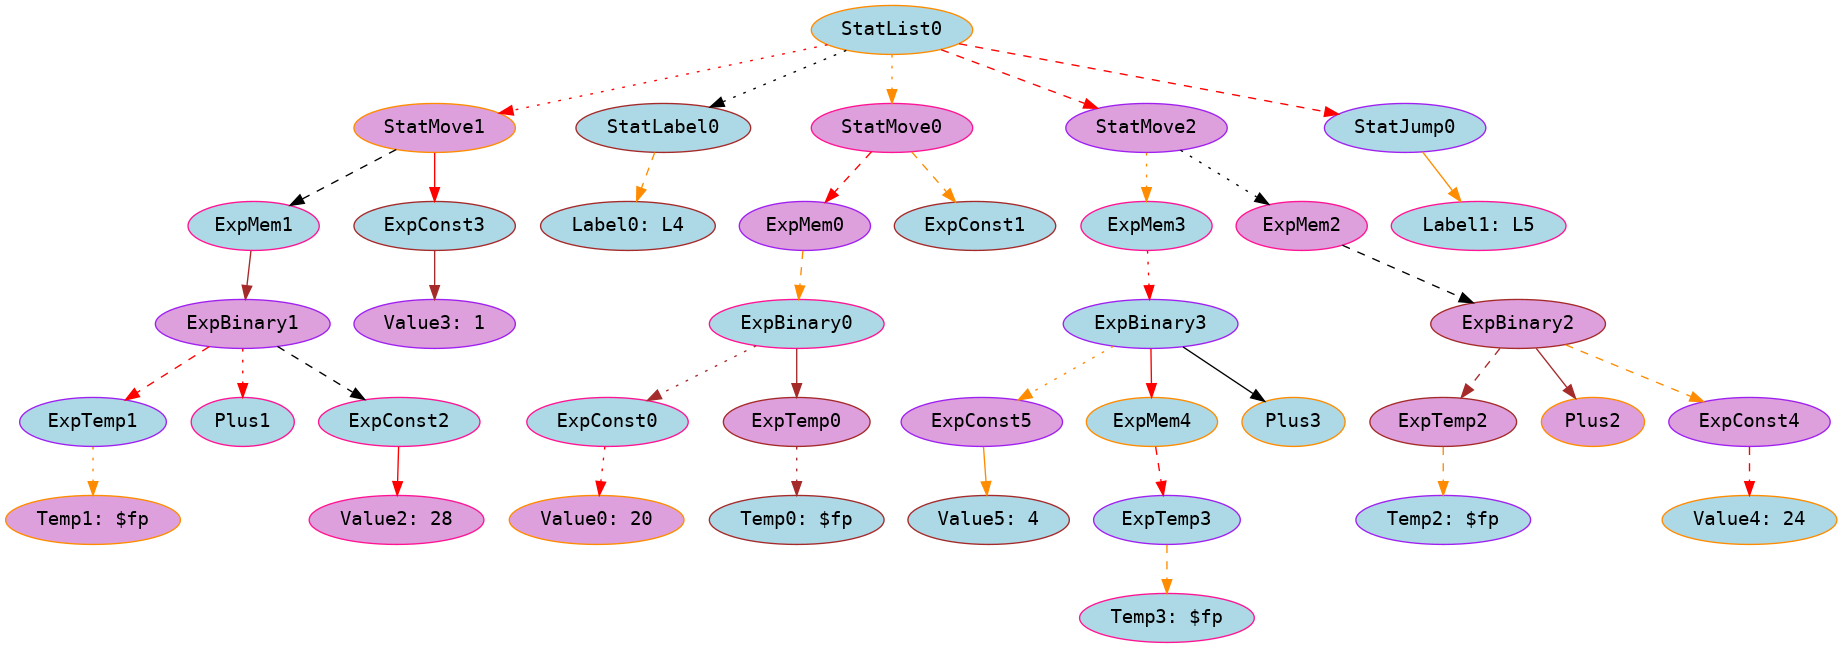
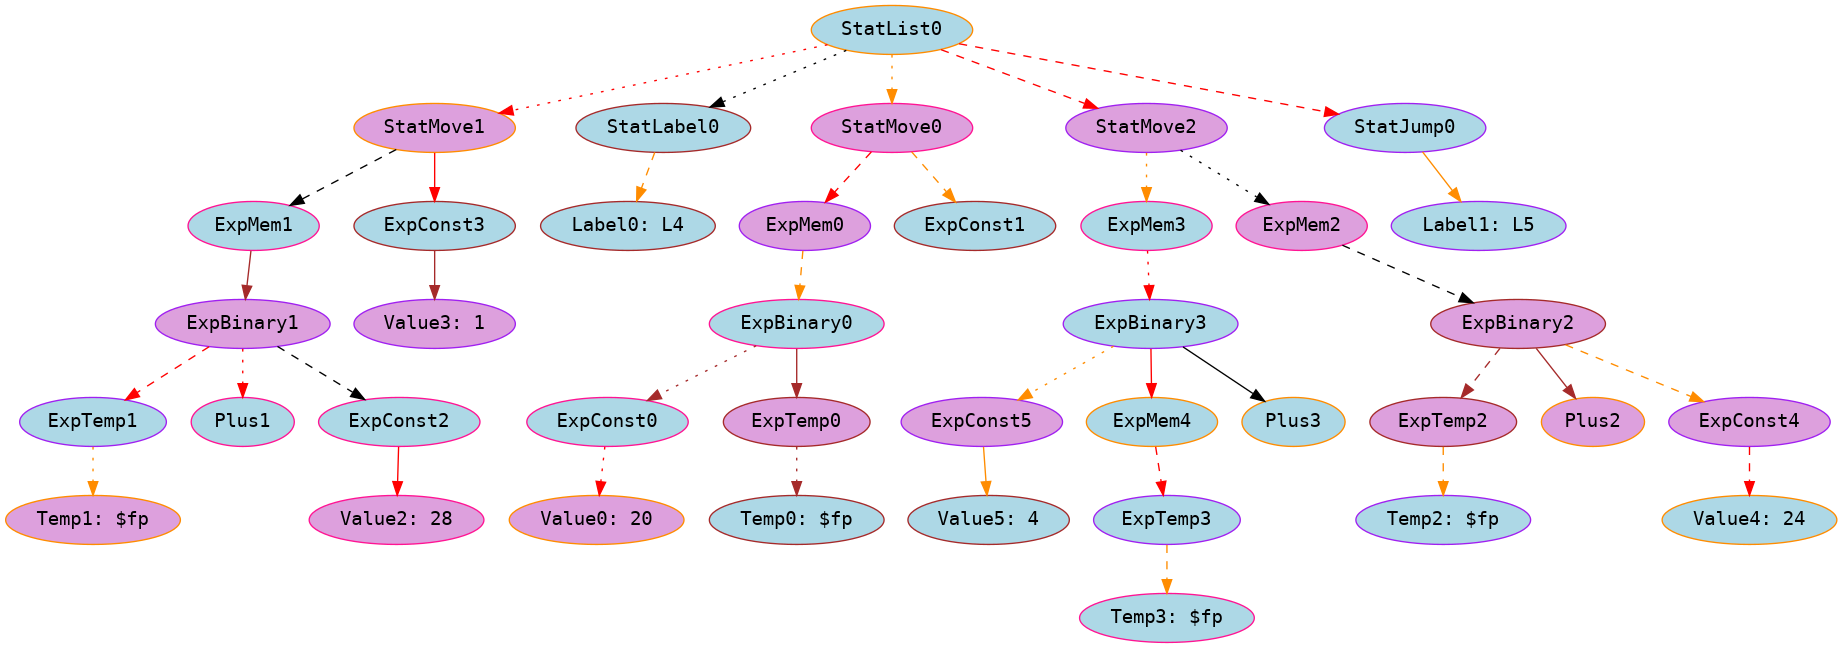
(1479, 226) -> (1479, 226)
